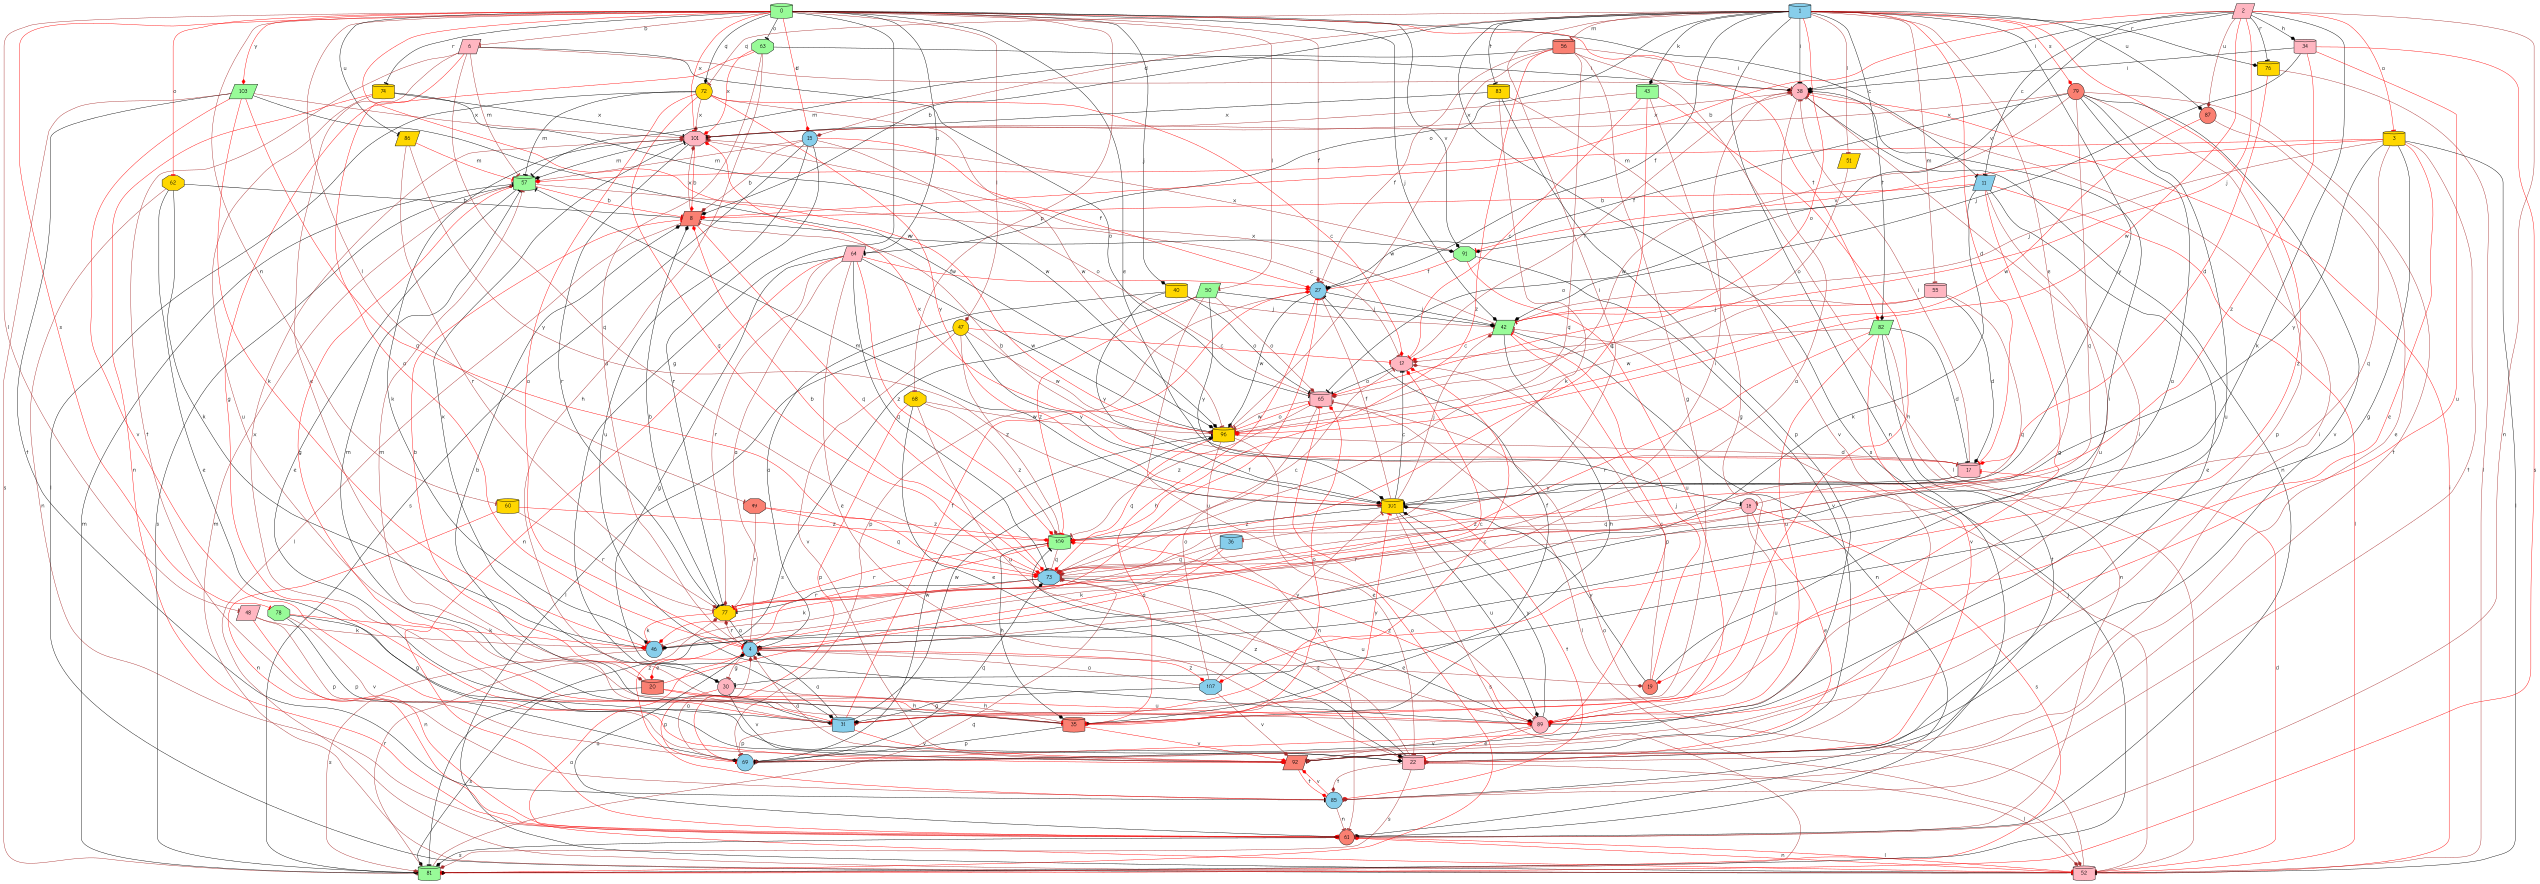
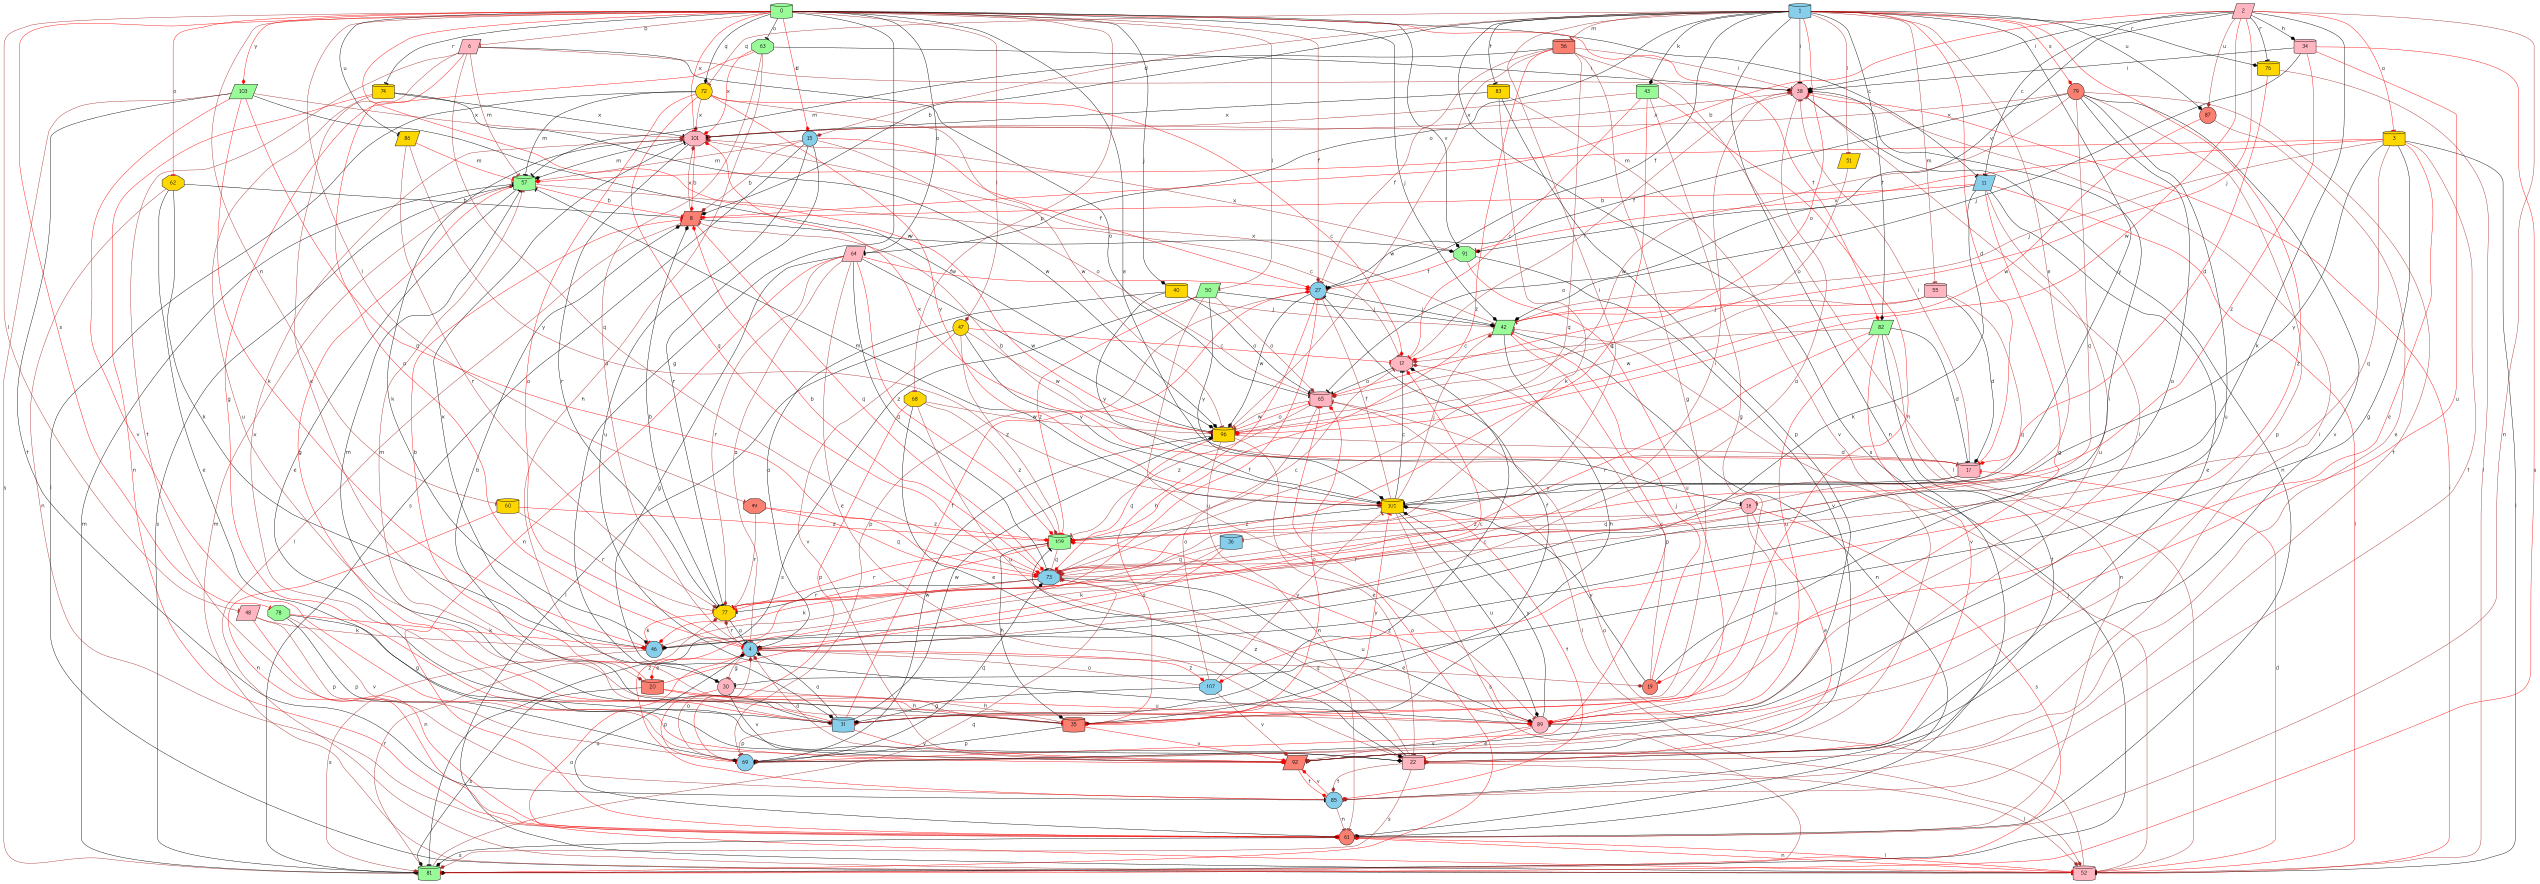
(1258, 685) -> (1258, 685)
